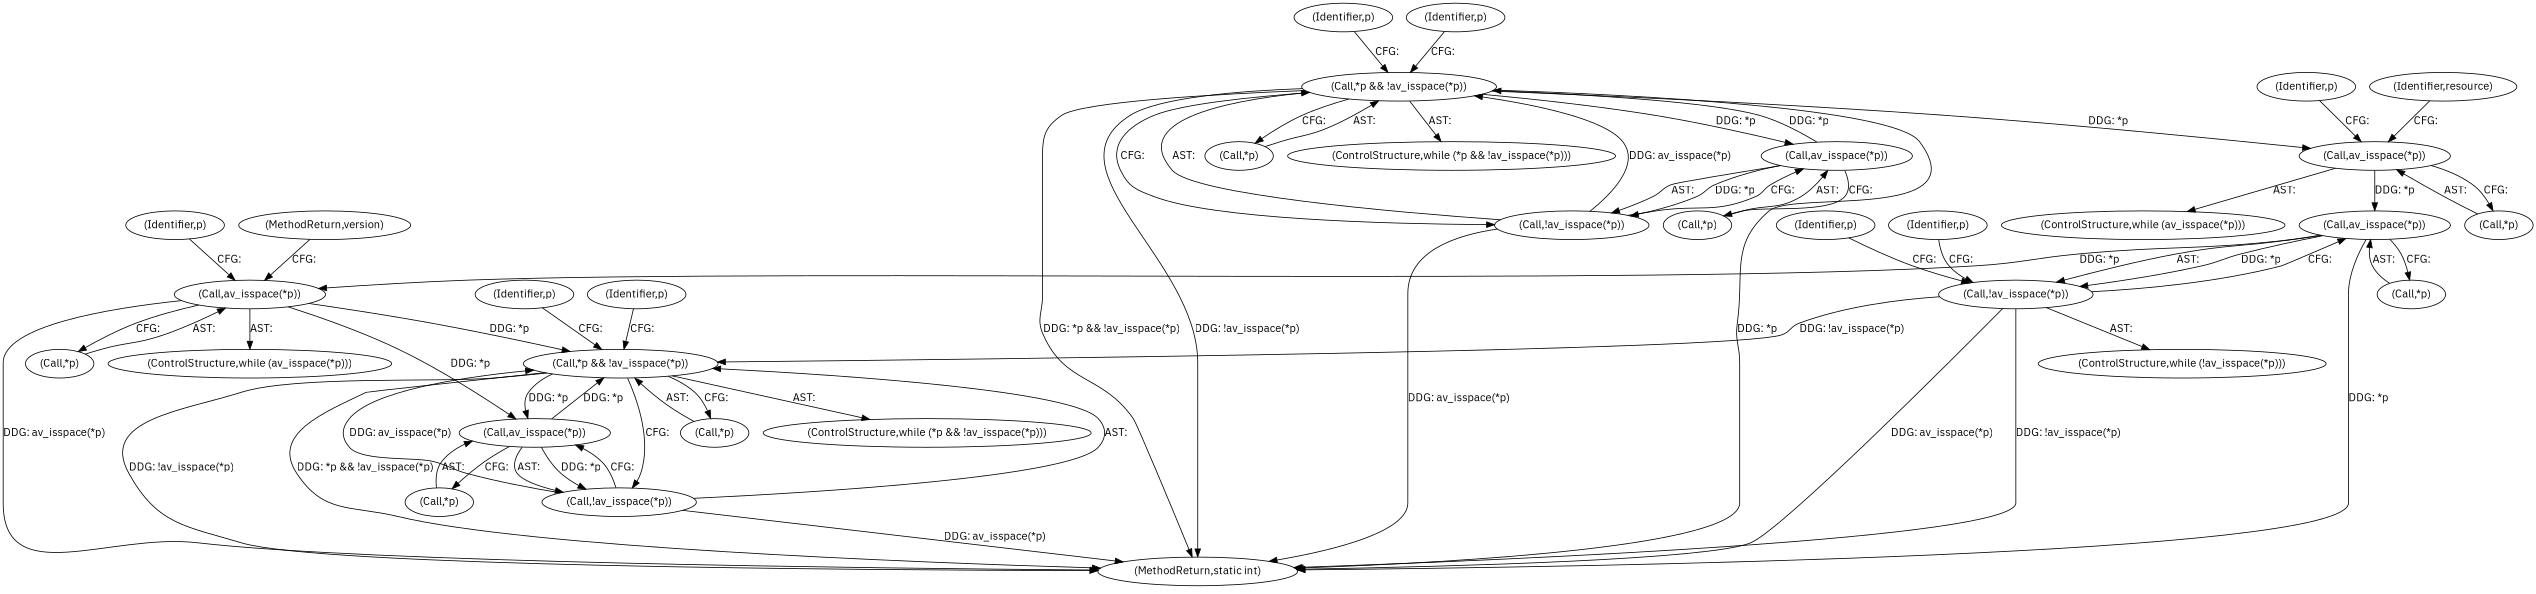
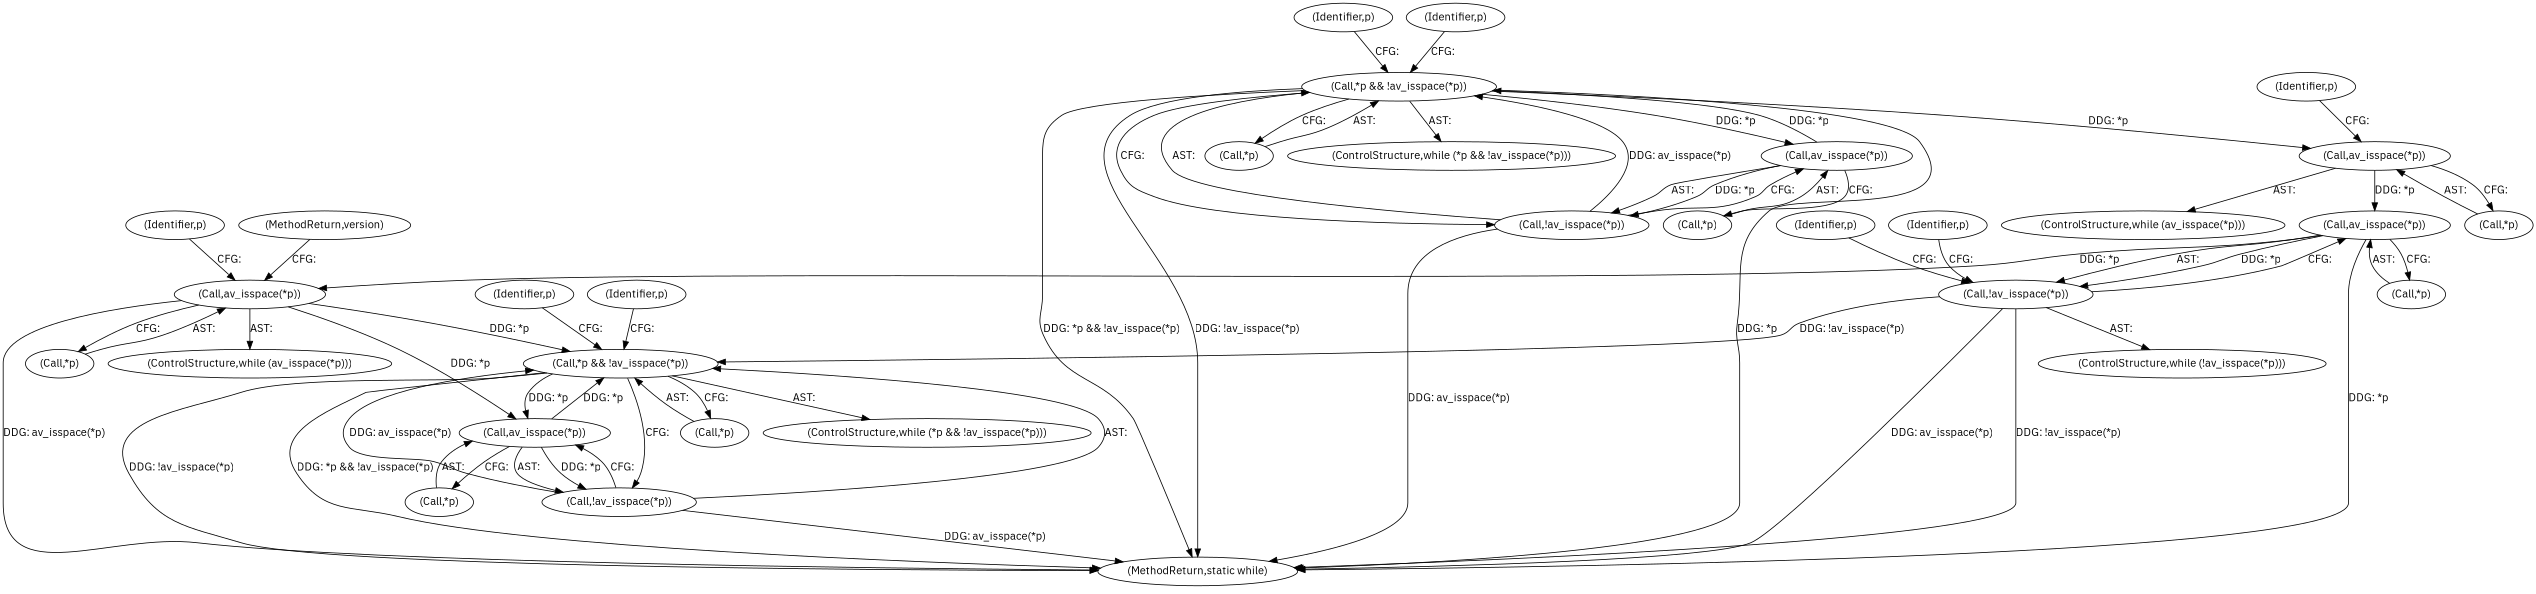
(2443, 87) -> none
(1198, 571) -> (1198, 571)
